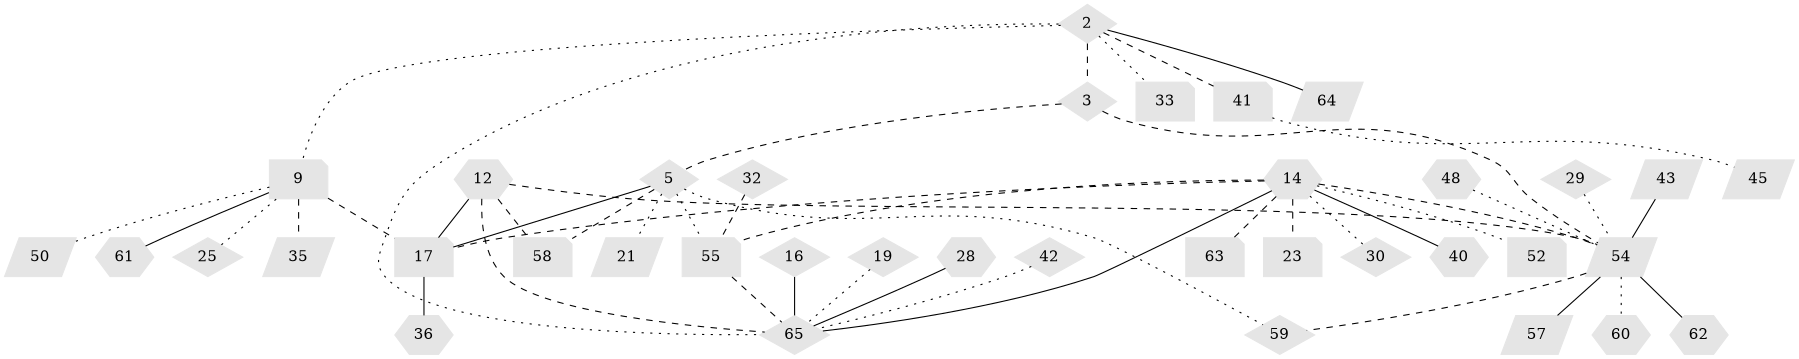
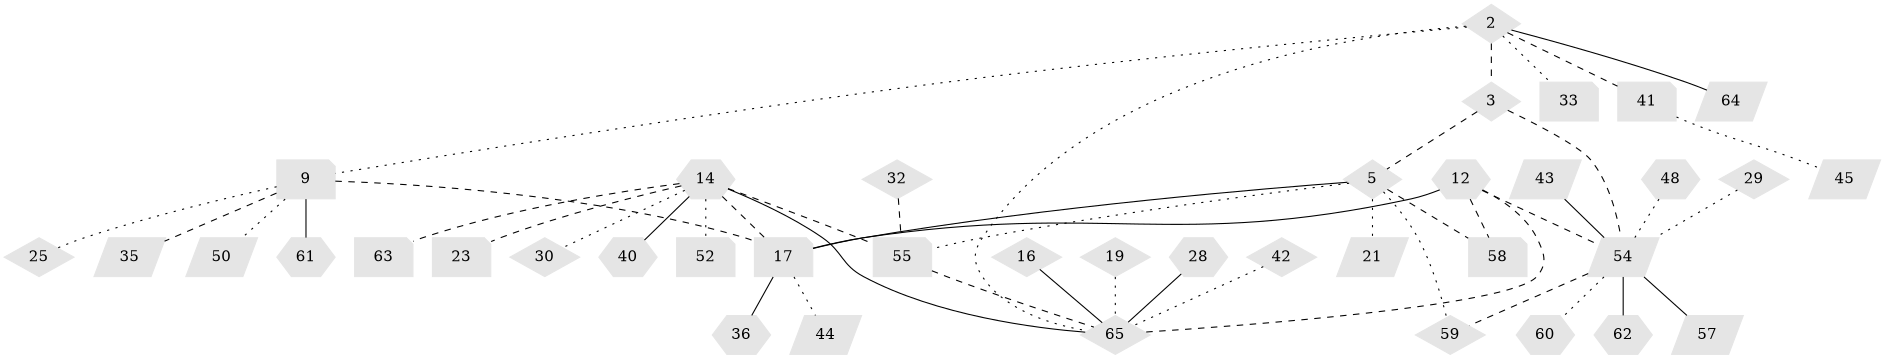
(1459, 209) -> none
none -> (826, 335)
